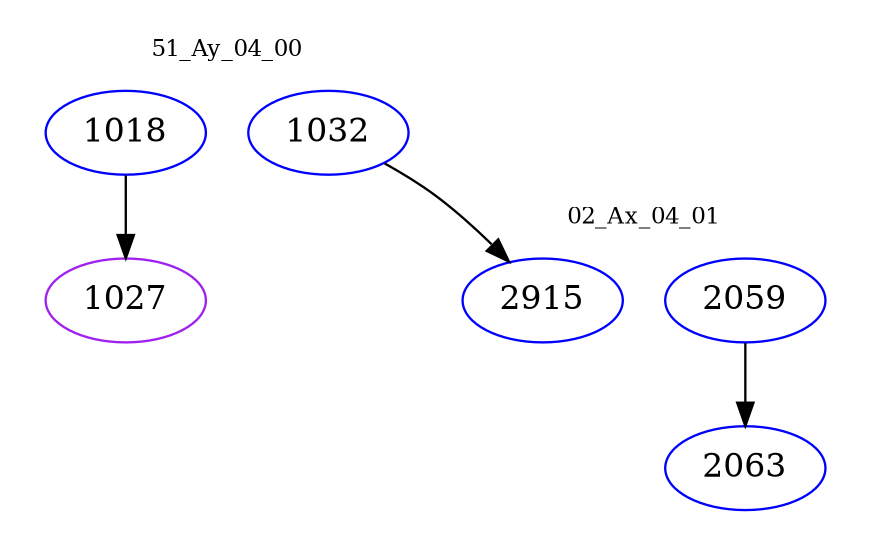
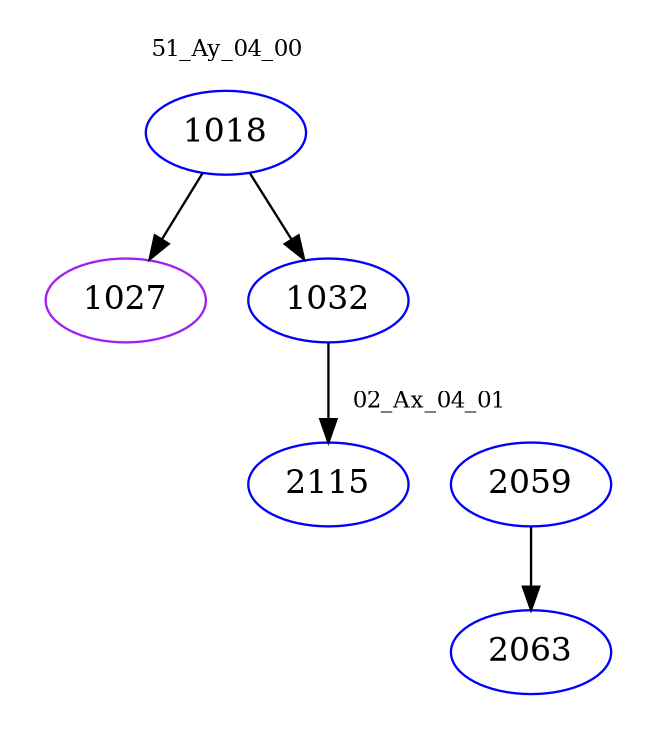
none -> (271, 206)
(543, 300) -> (328, 484)
